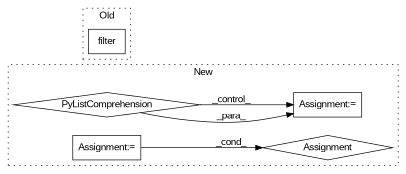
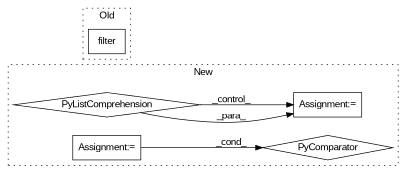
(328, 148) -> (328, 148)
